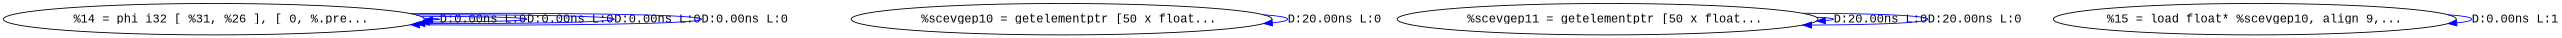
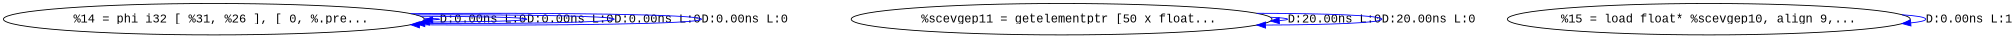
(1062, 19) -> none
